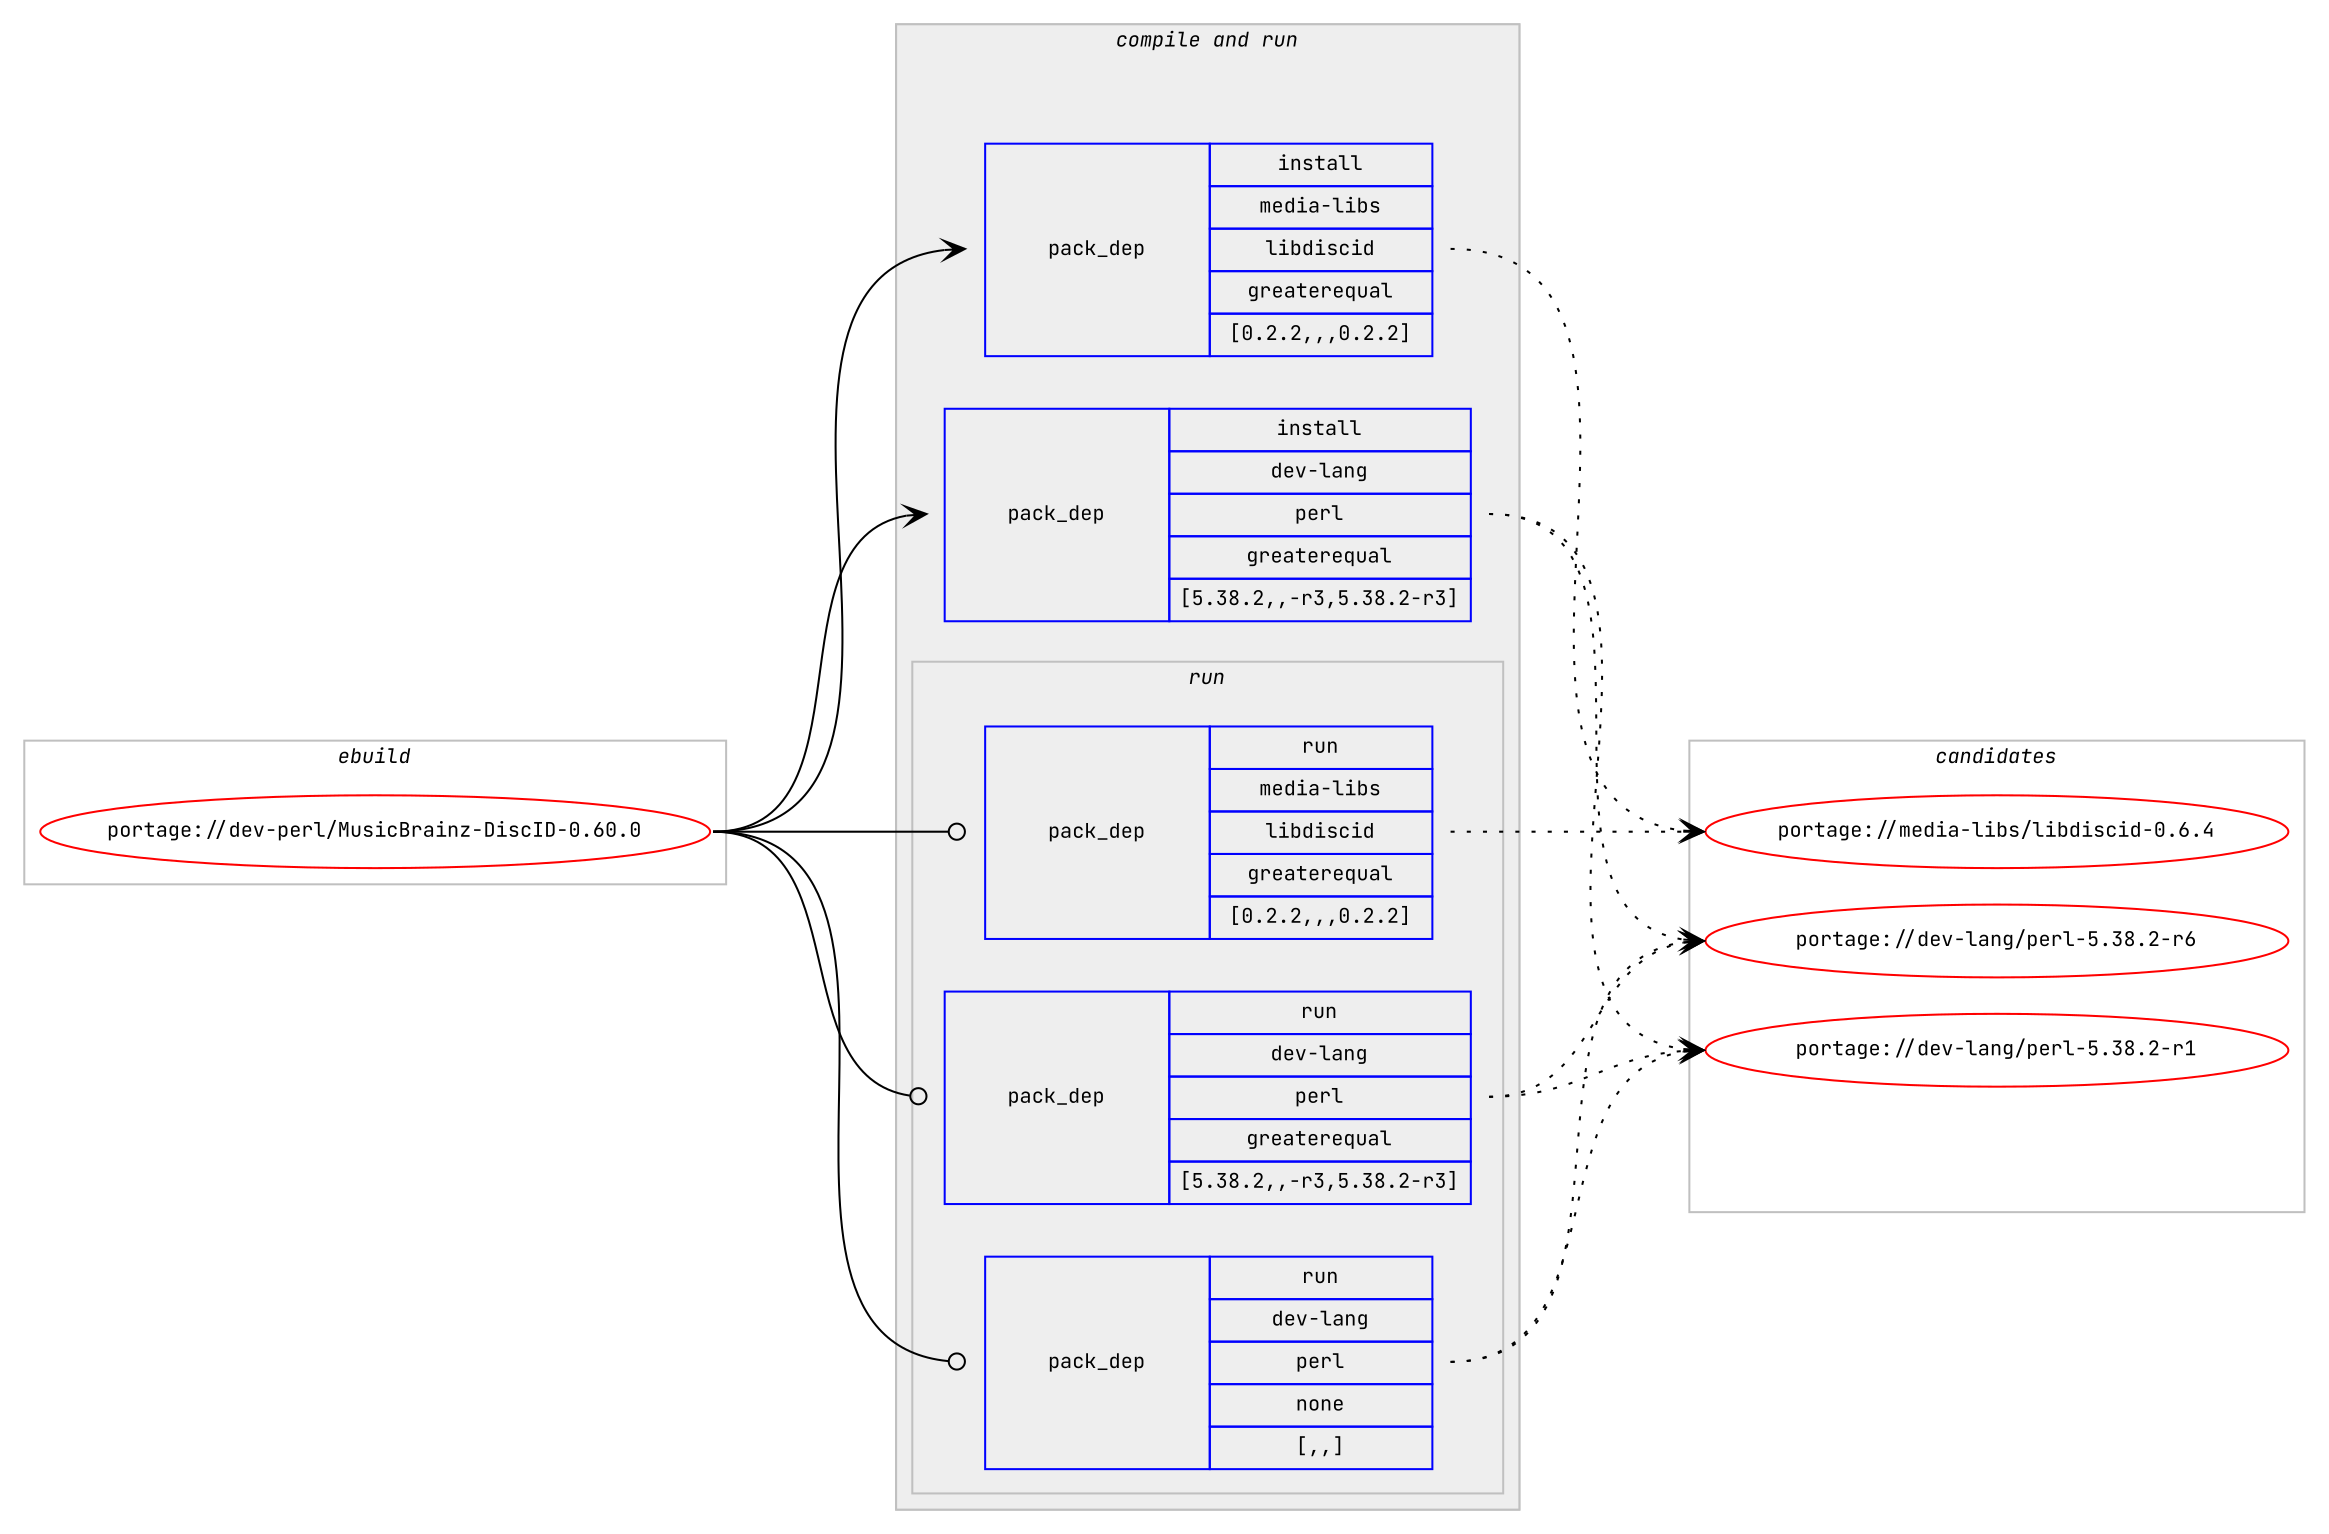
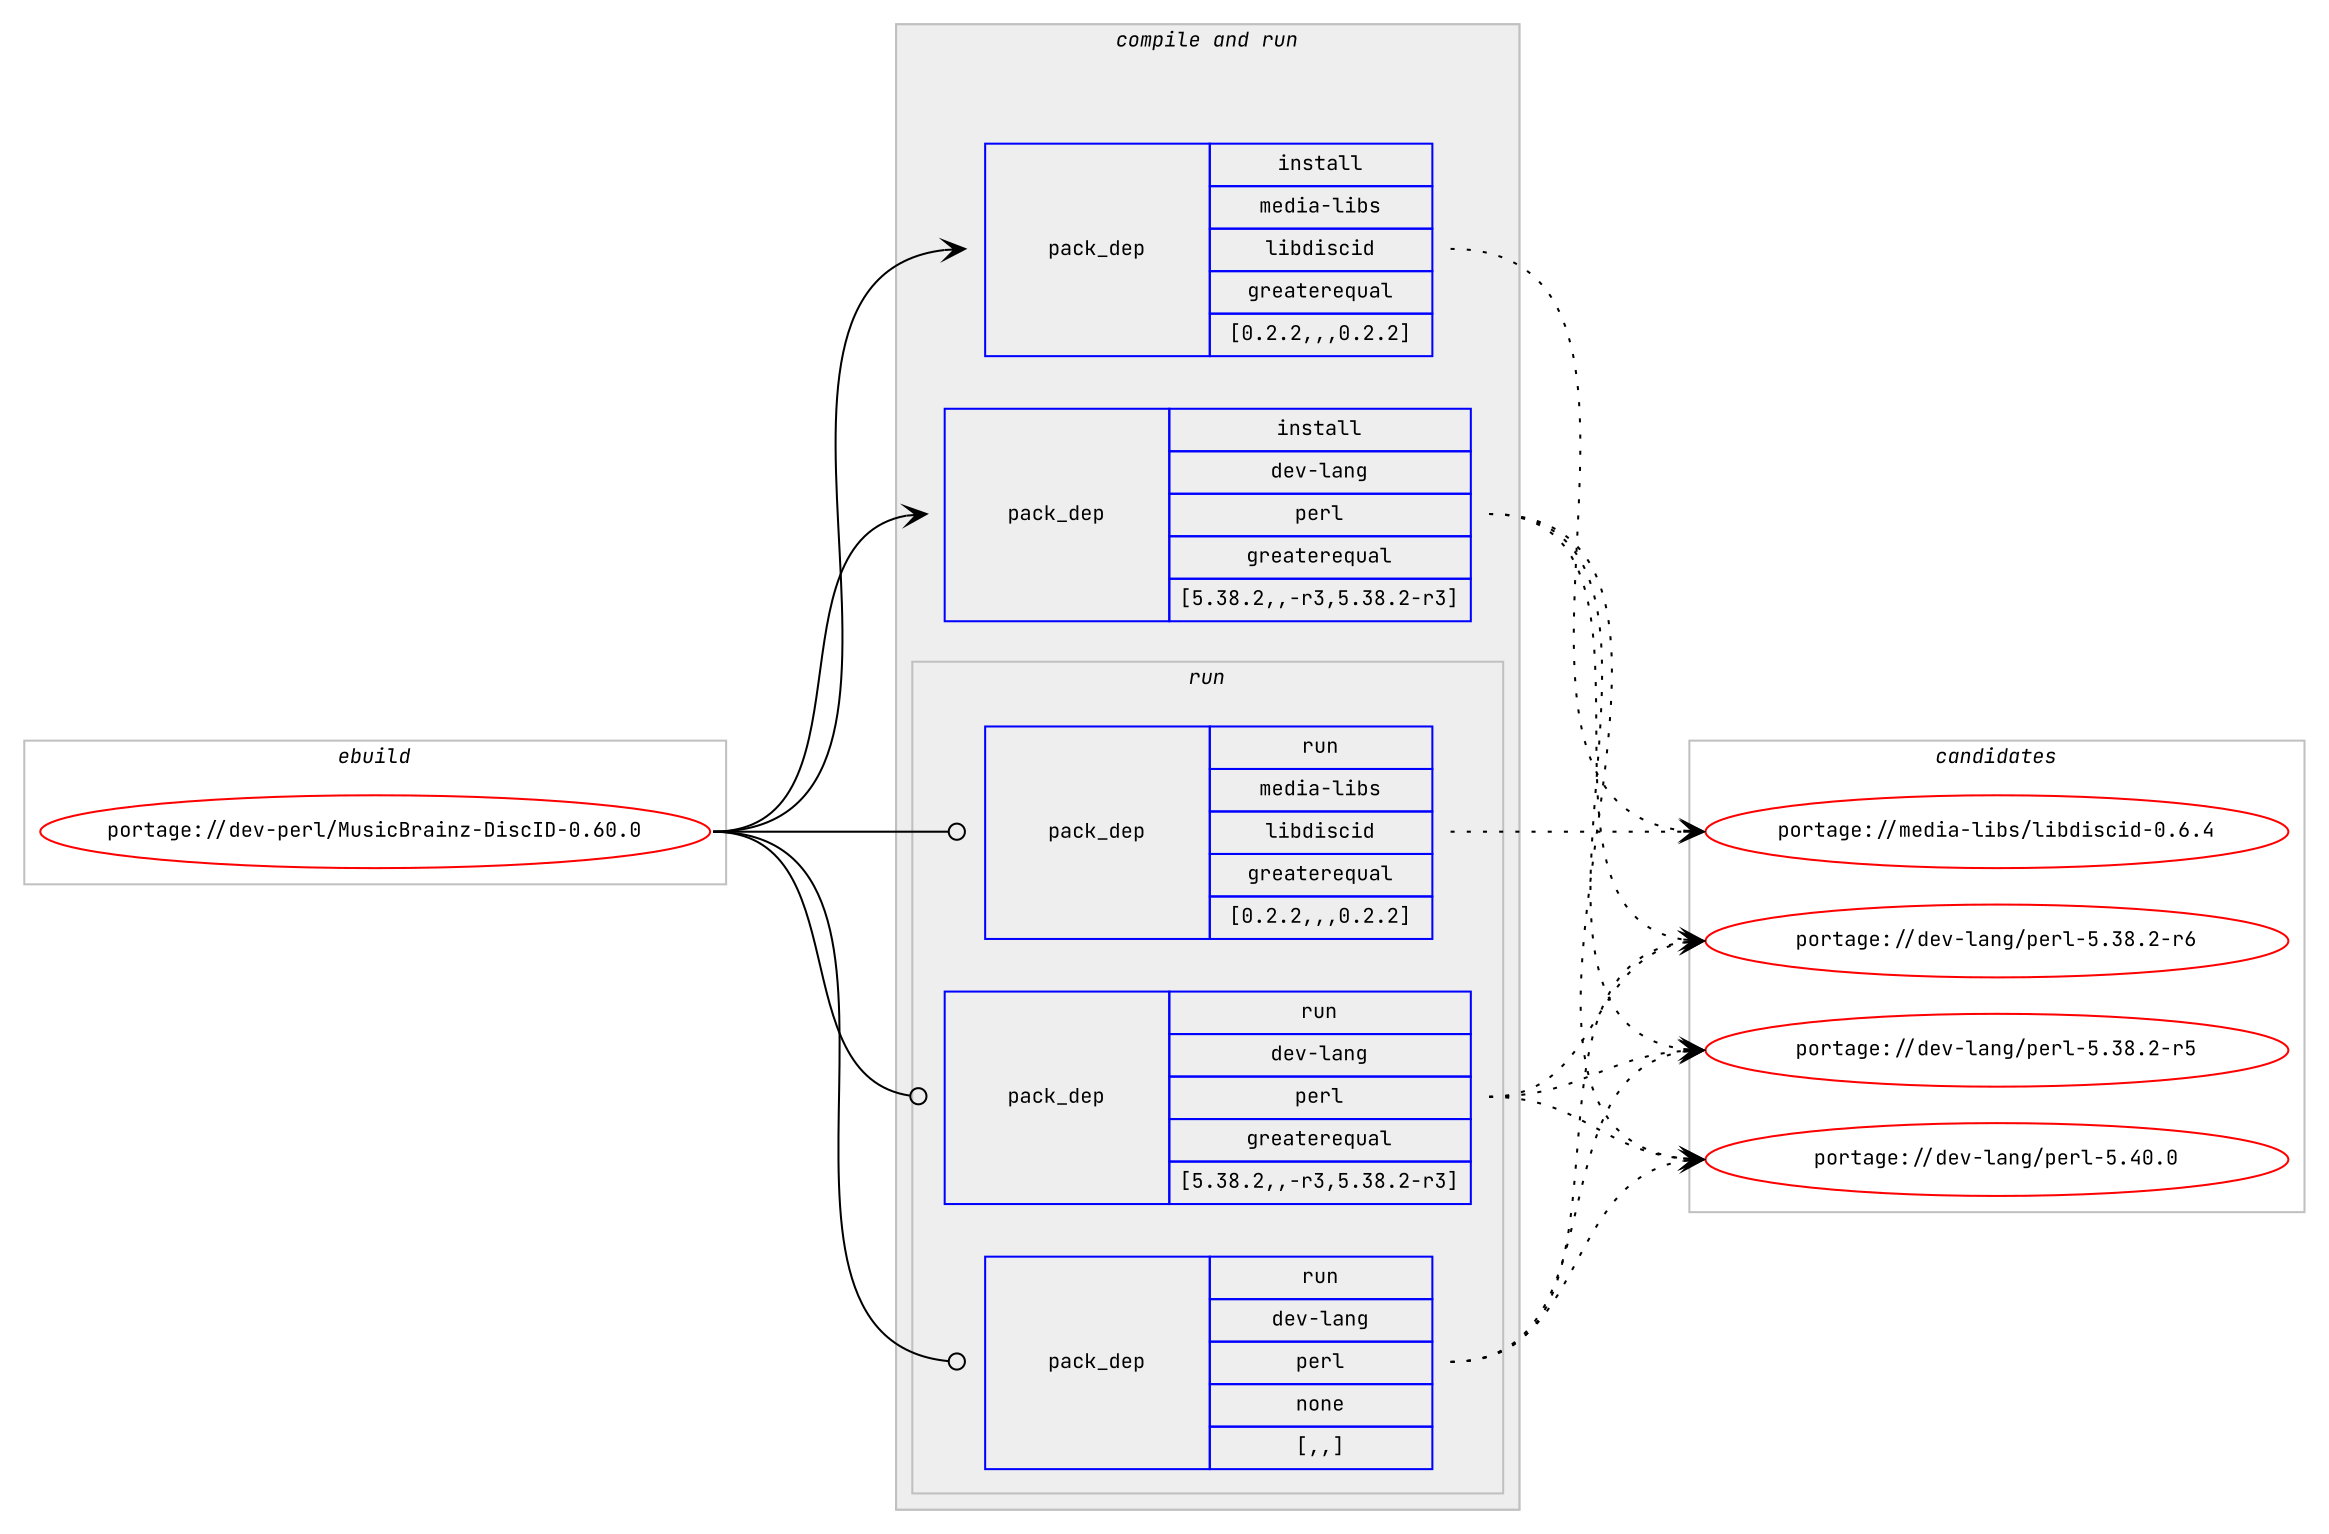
(1997, 1050) -> (1997, 1050)
none -> (1997, 1160)
